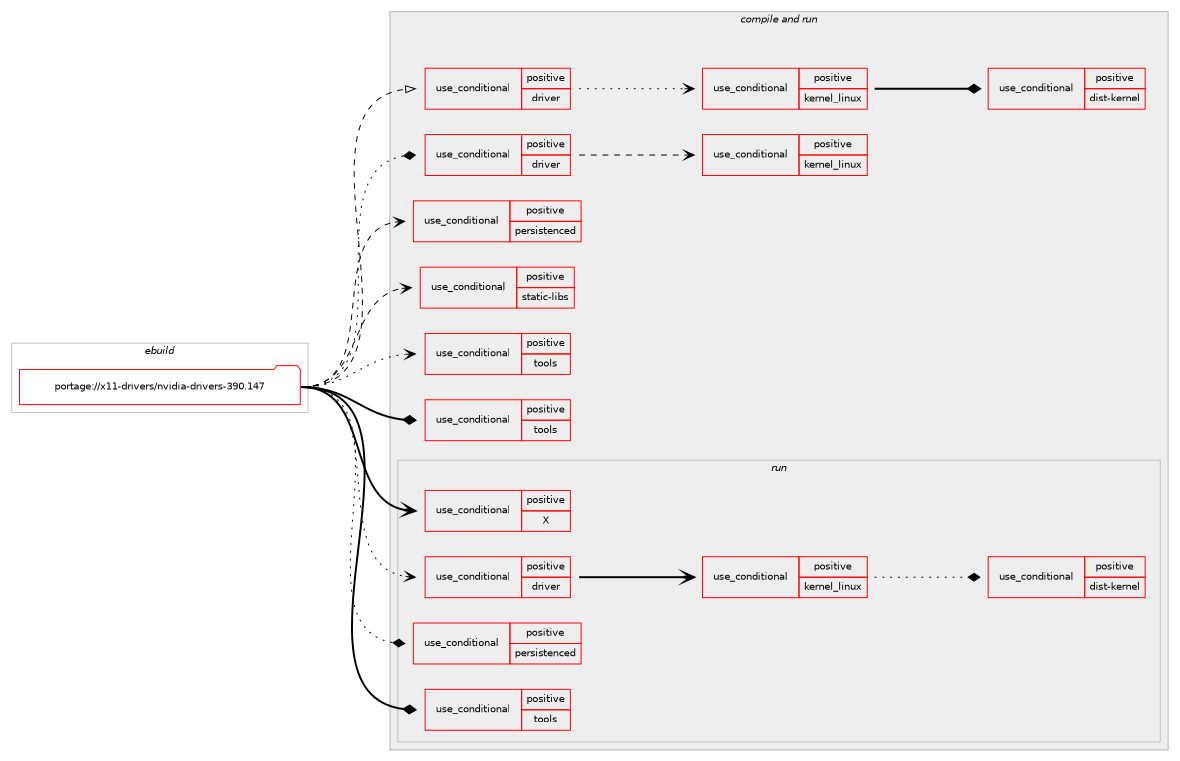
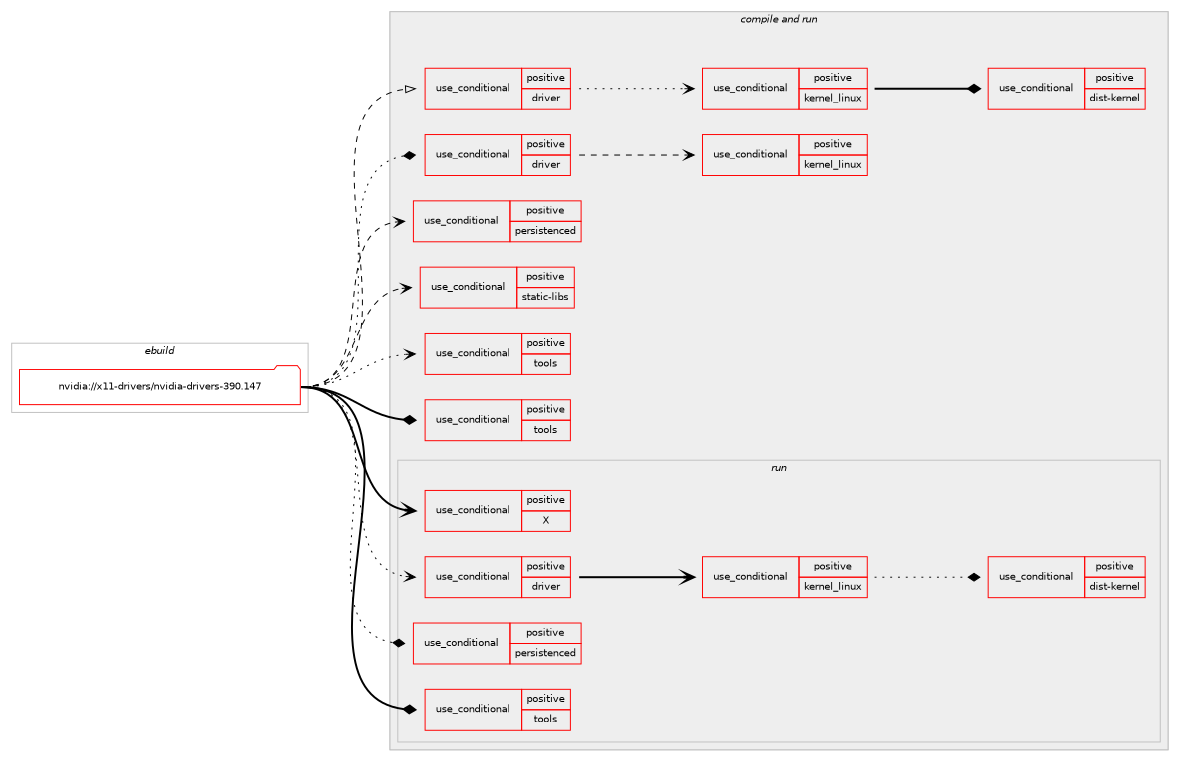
(160, 387) -> (160, 387)
